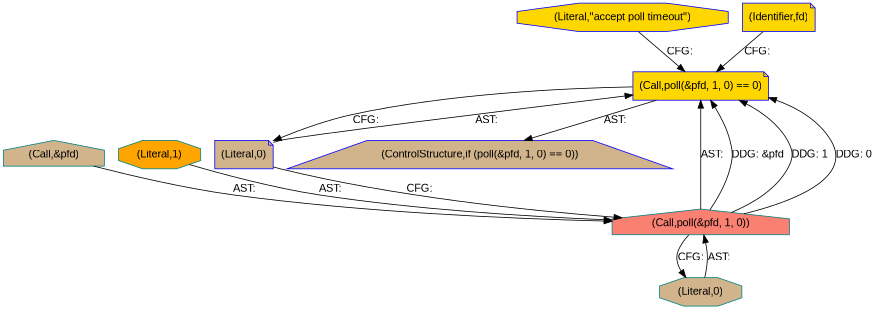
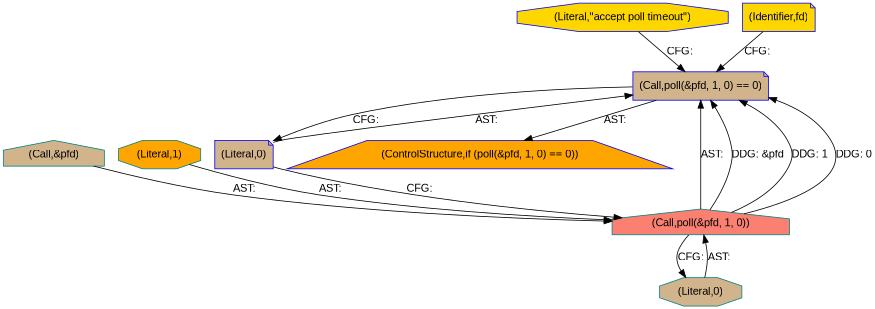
(701, 86) -> (701, 86)
(480, 155) -> (480, 155)
